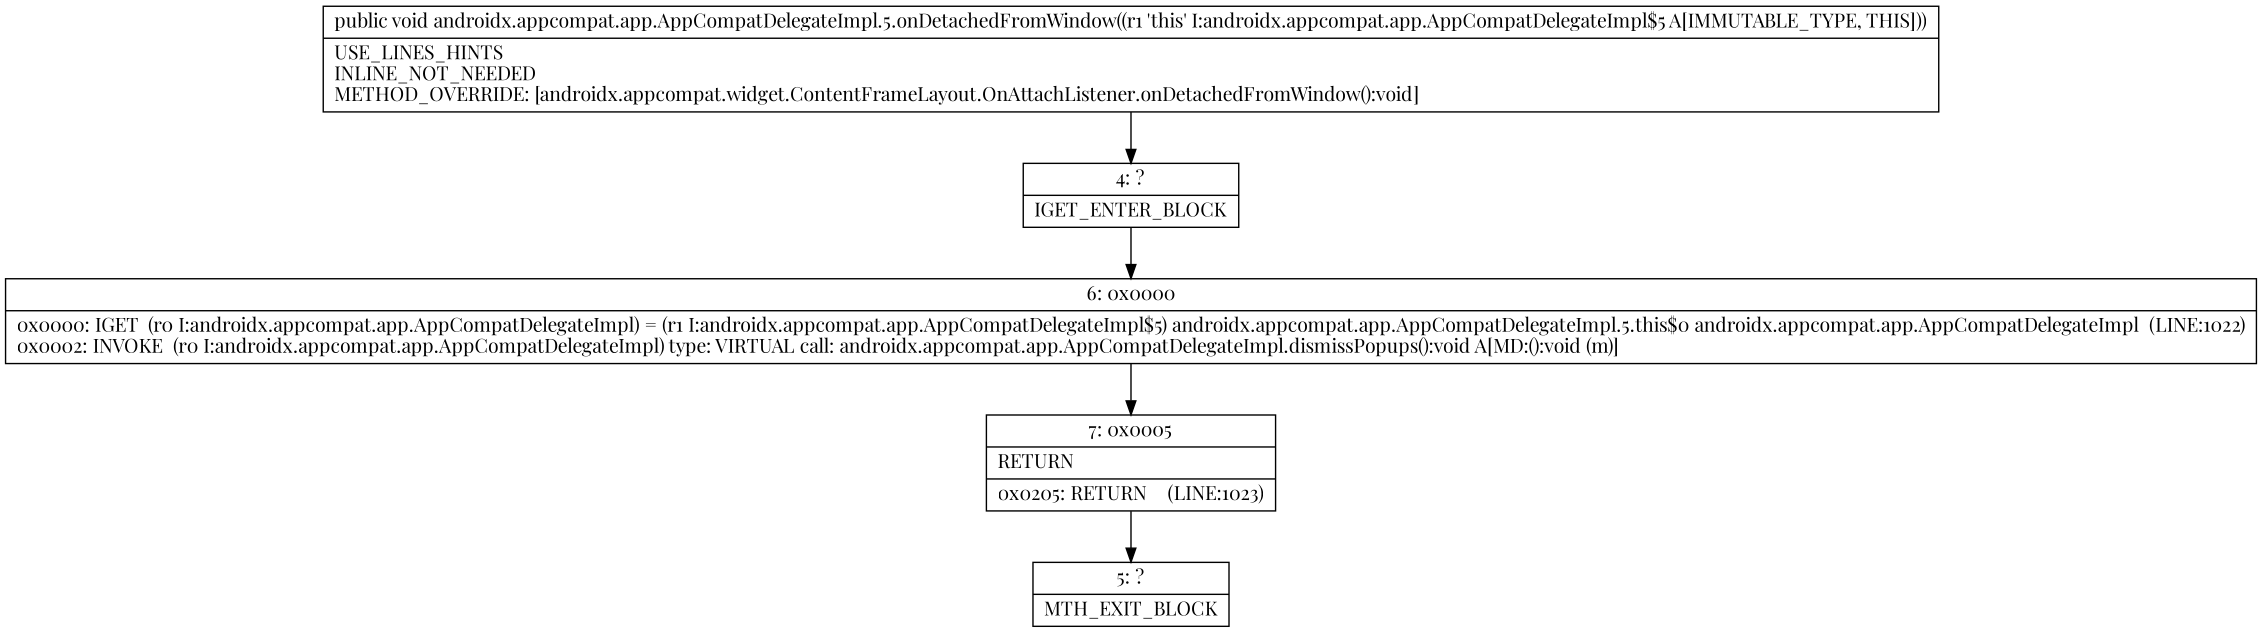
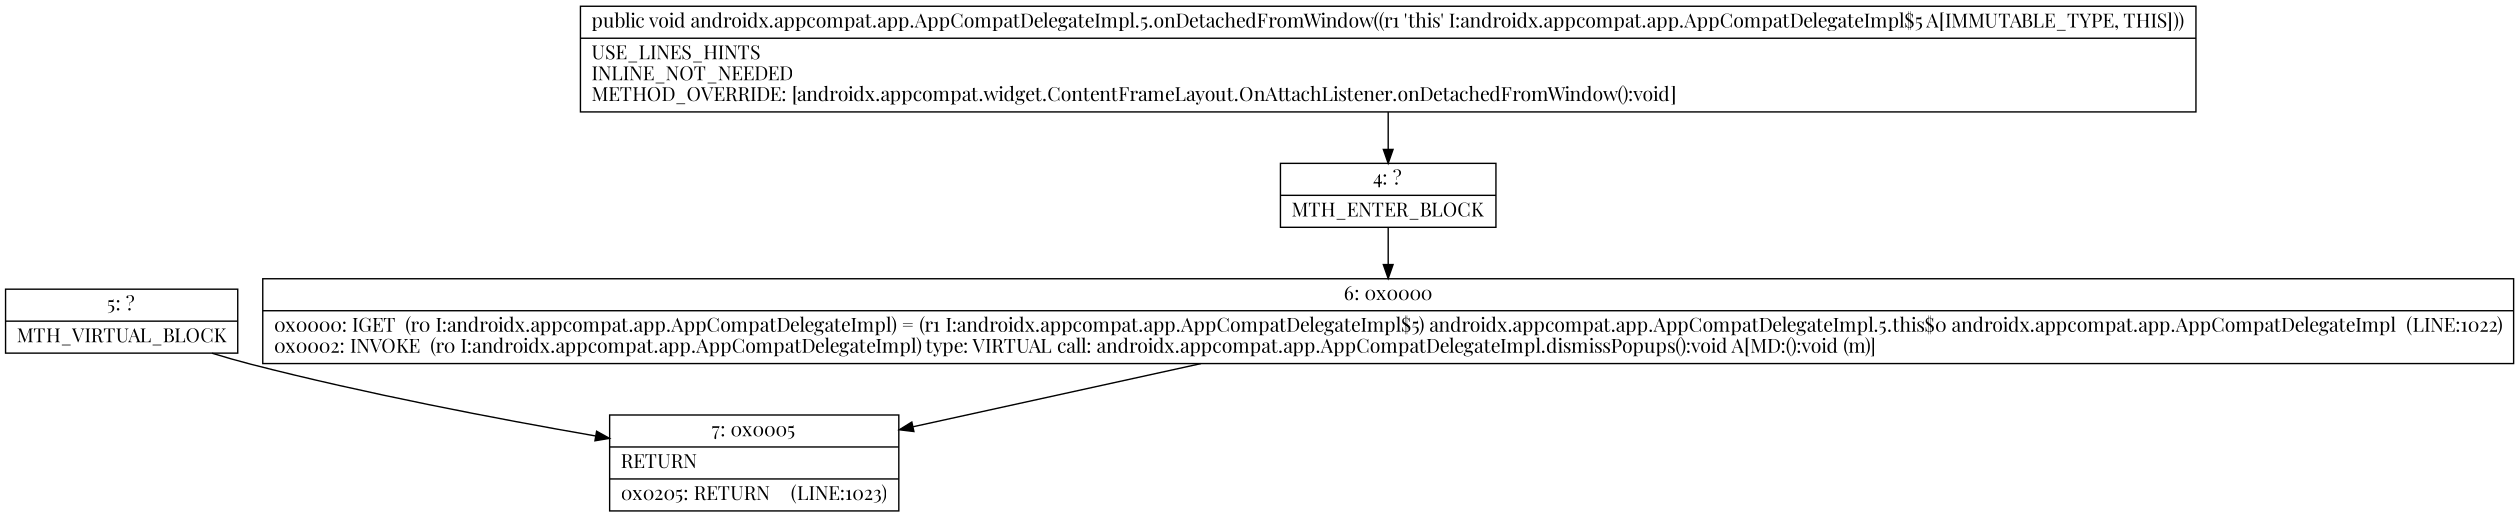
(1131, 211) -> (1388, 211)
(1131, 530) -> (403, 399)
(1131, 610) -> (122, 336)
